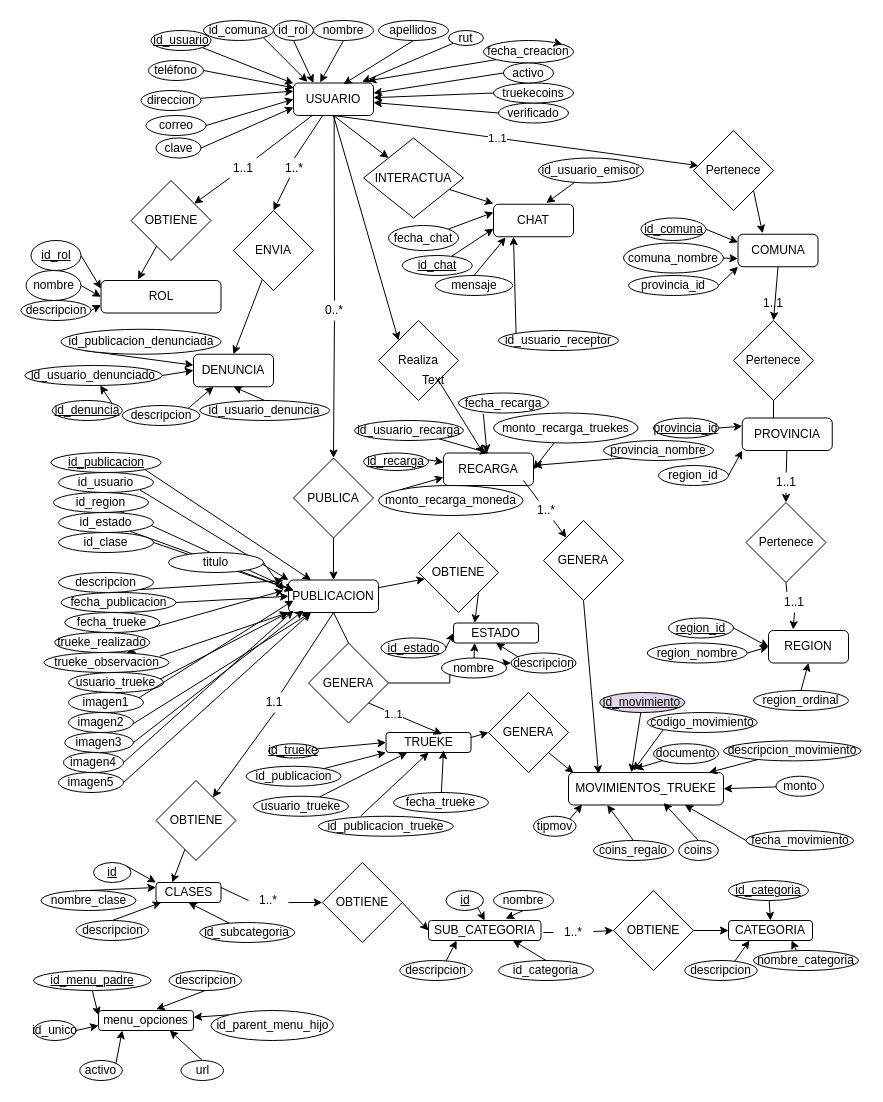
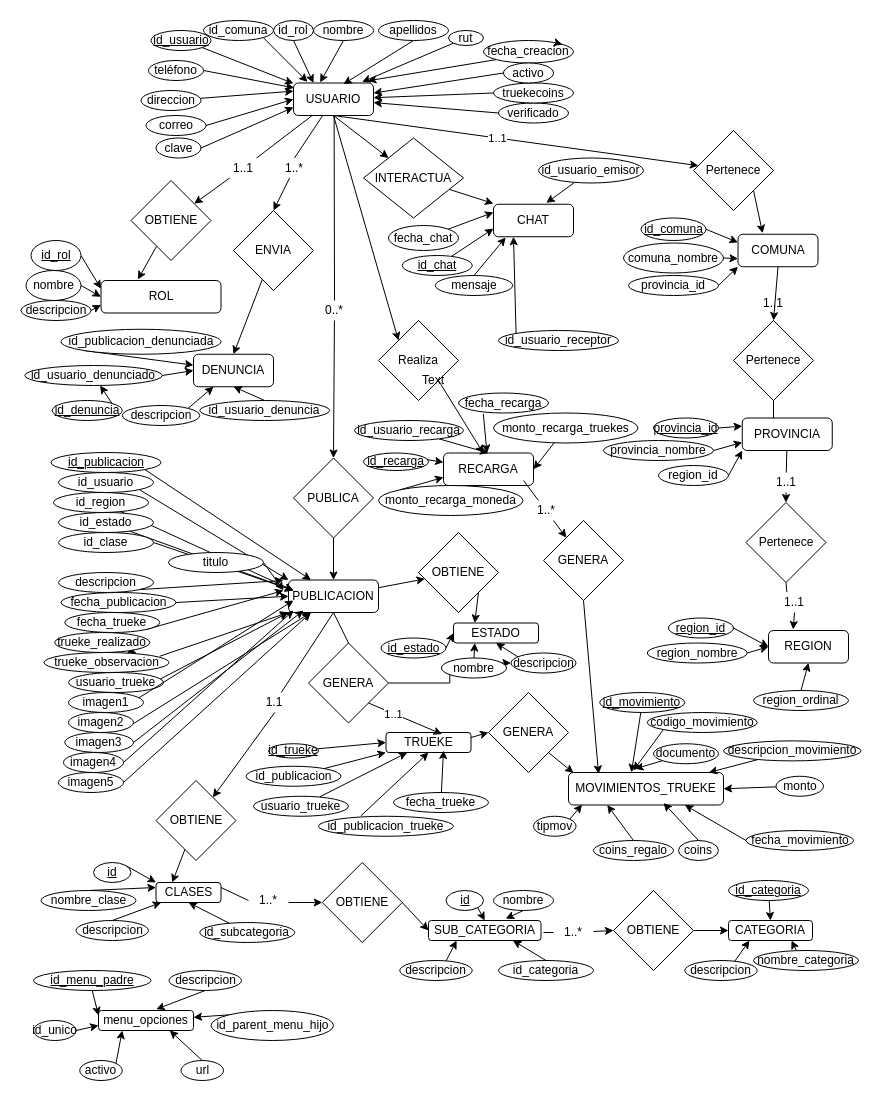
(581, 462) -> (724, 447)
(642, 703) -> (642, 703)
